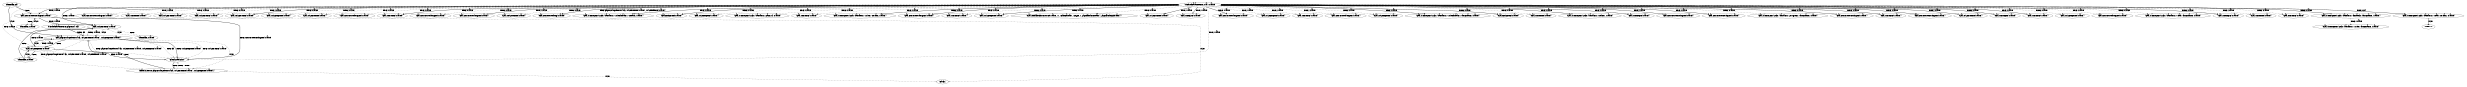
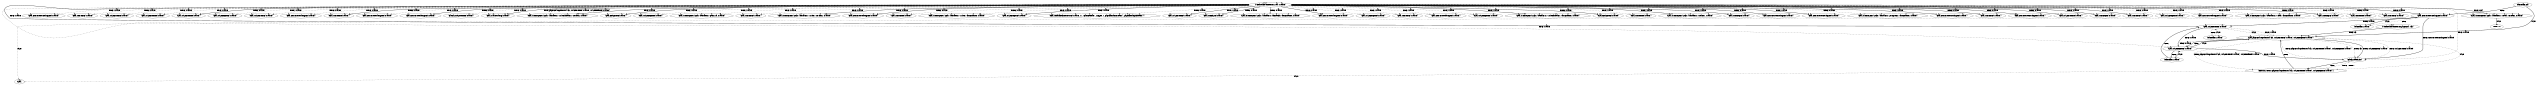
(514, 16) -> (461, 16)
(552, 16) -> (498, 16)
(2351, 21) -> (1094, 8)
(943, 82) -> (19, 82)
